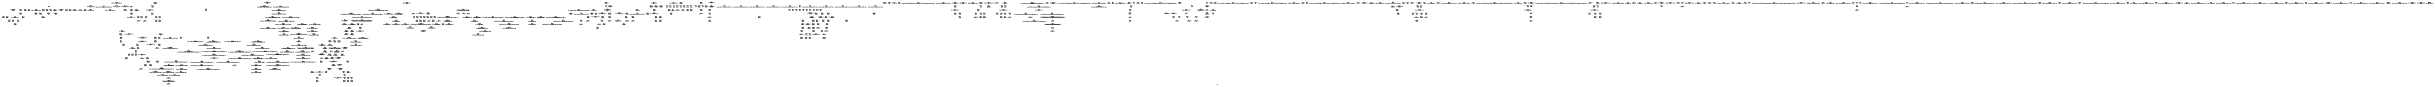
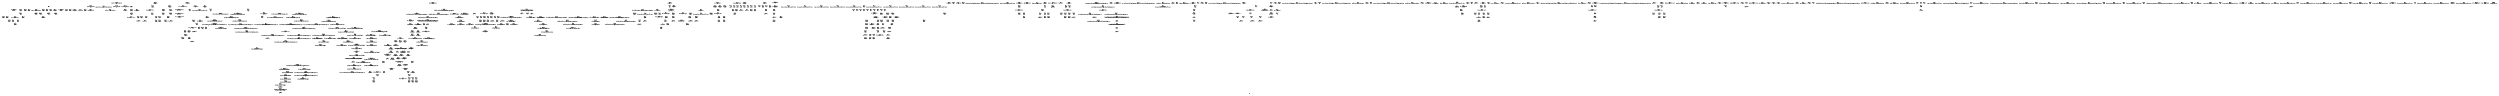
(175, 75) -> none
